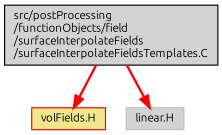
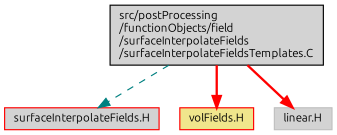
none -> (82, 119)
